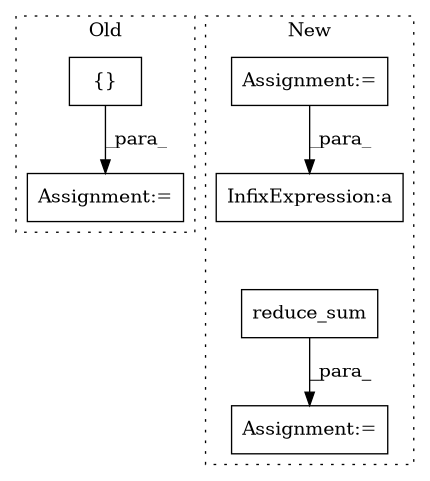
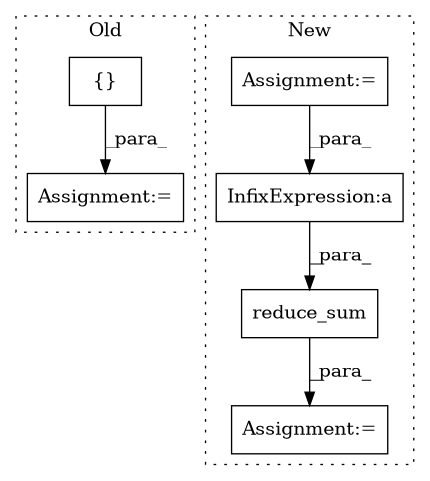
none -> (310, 249)
